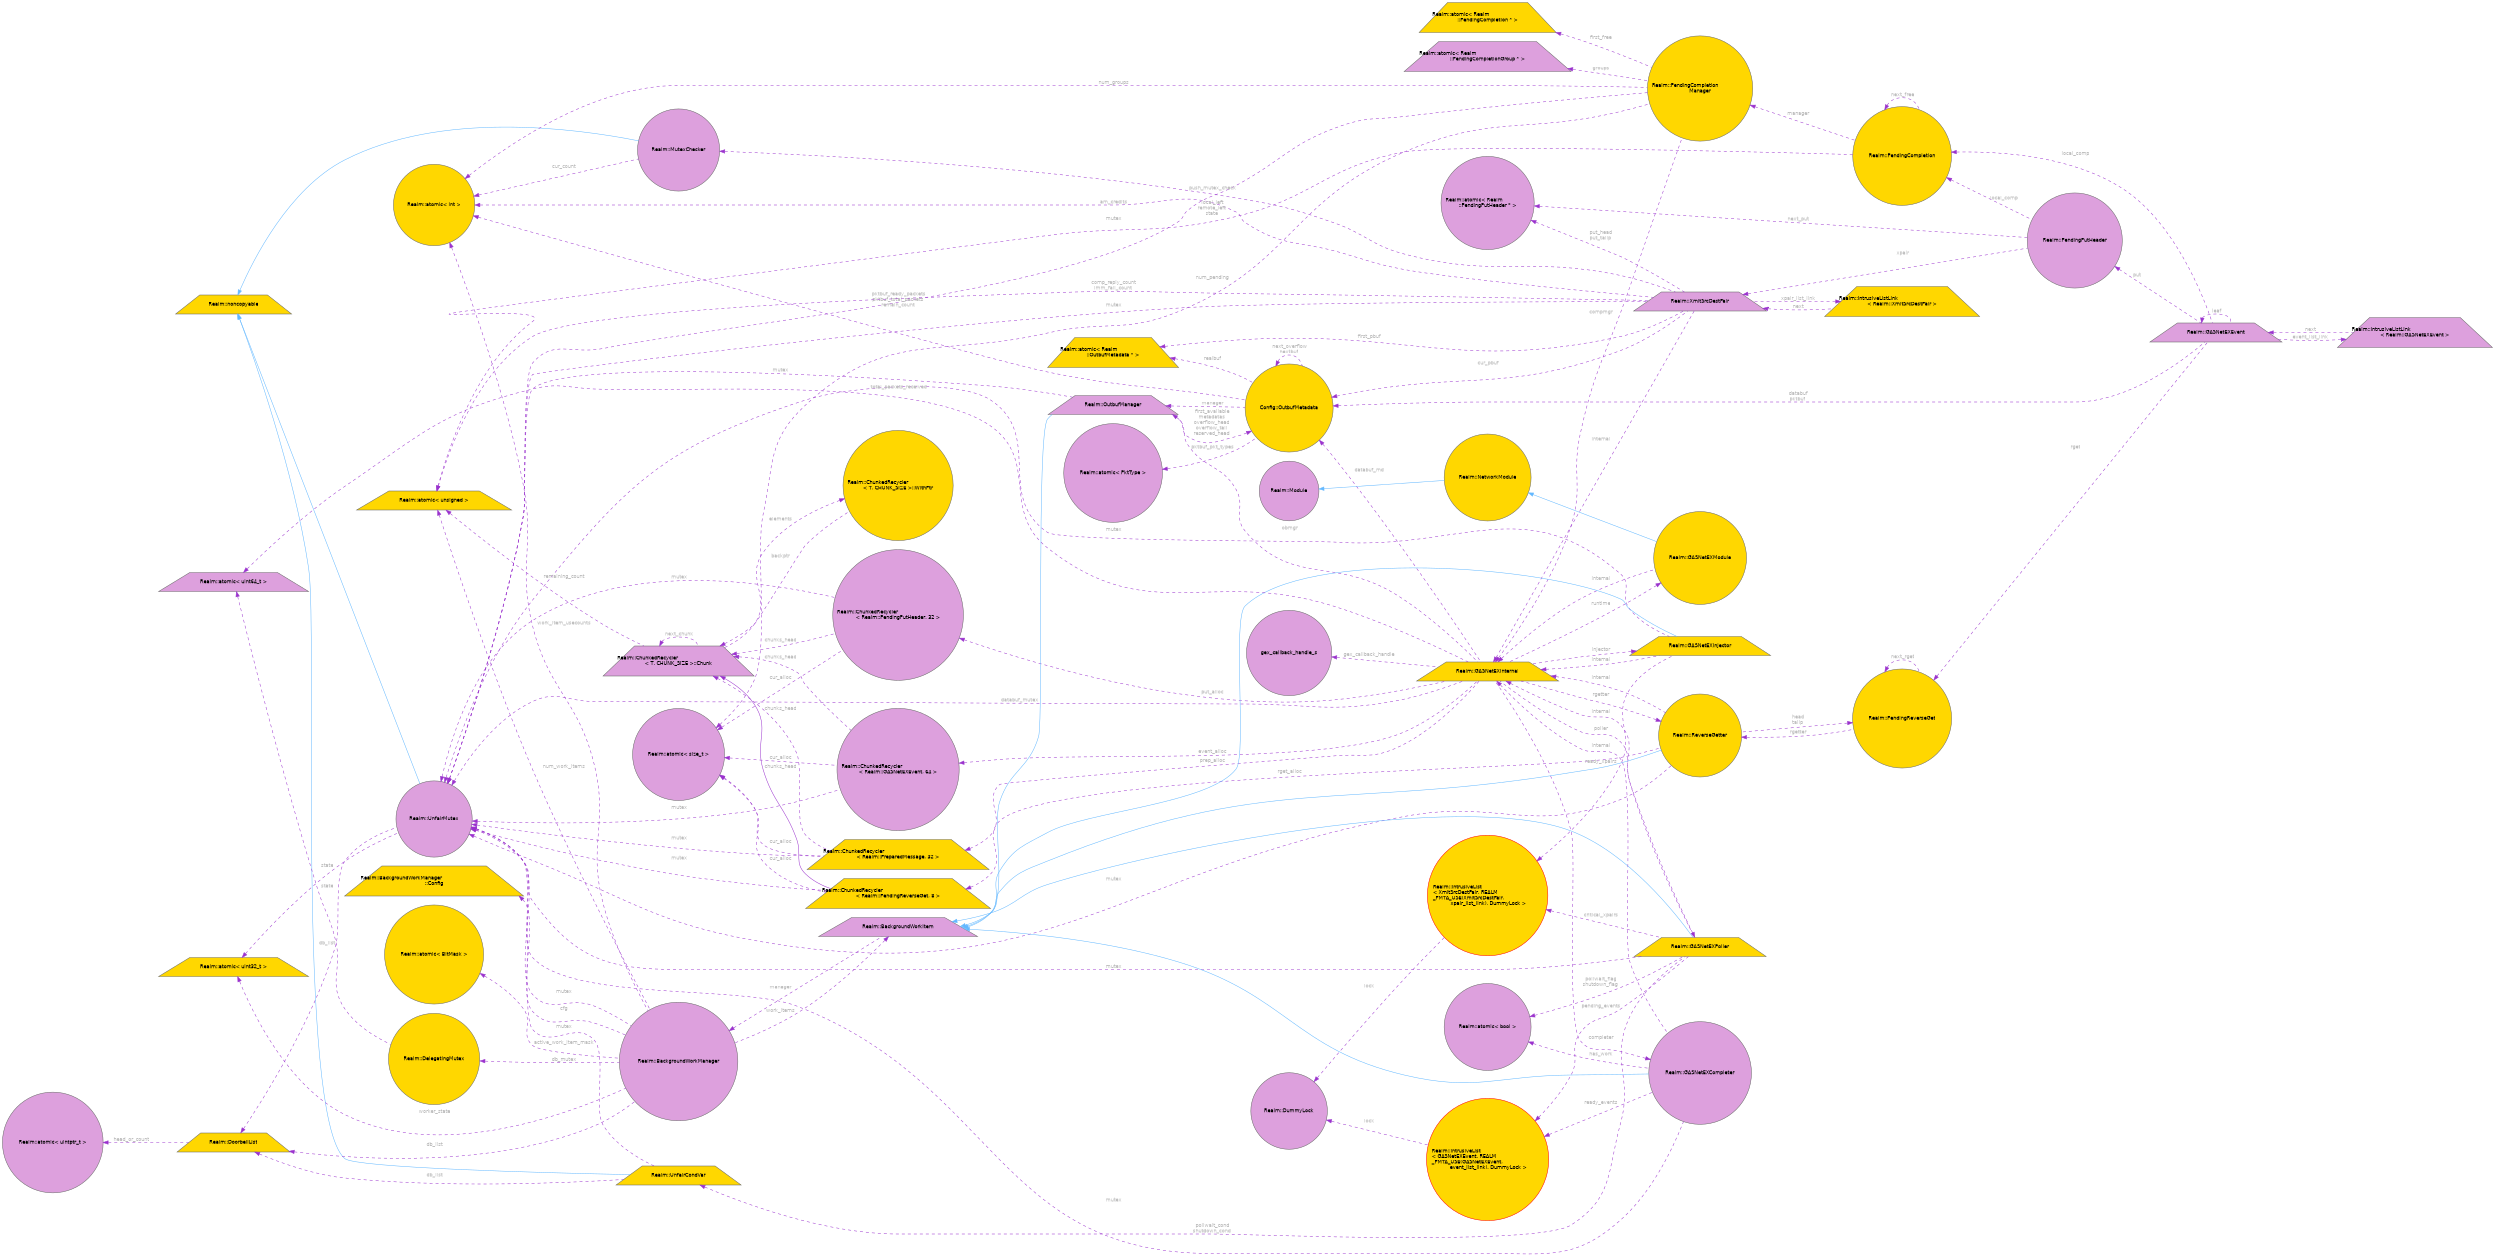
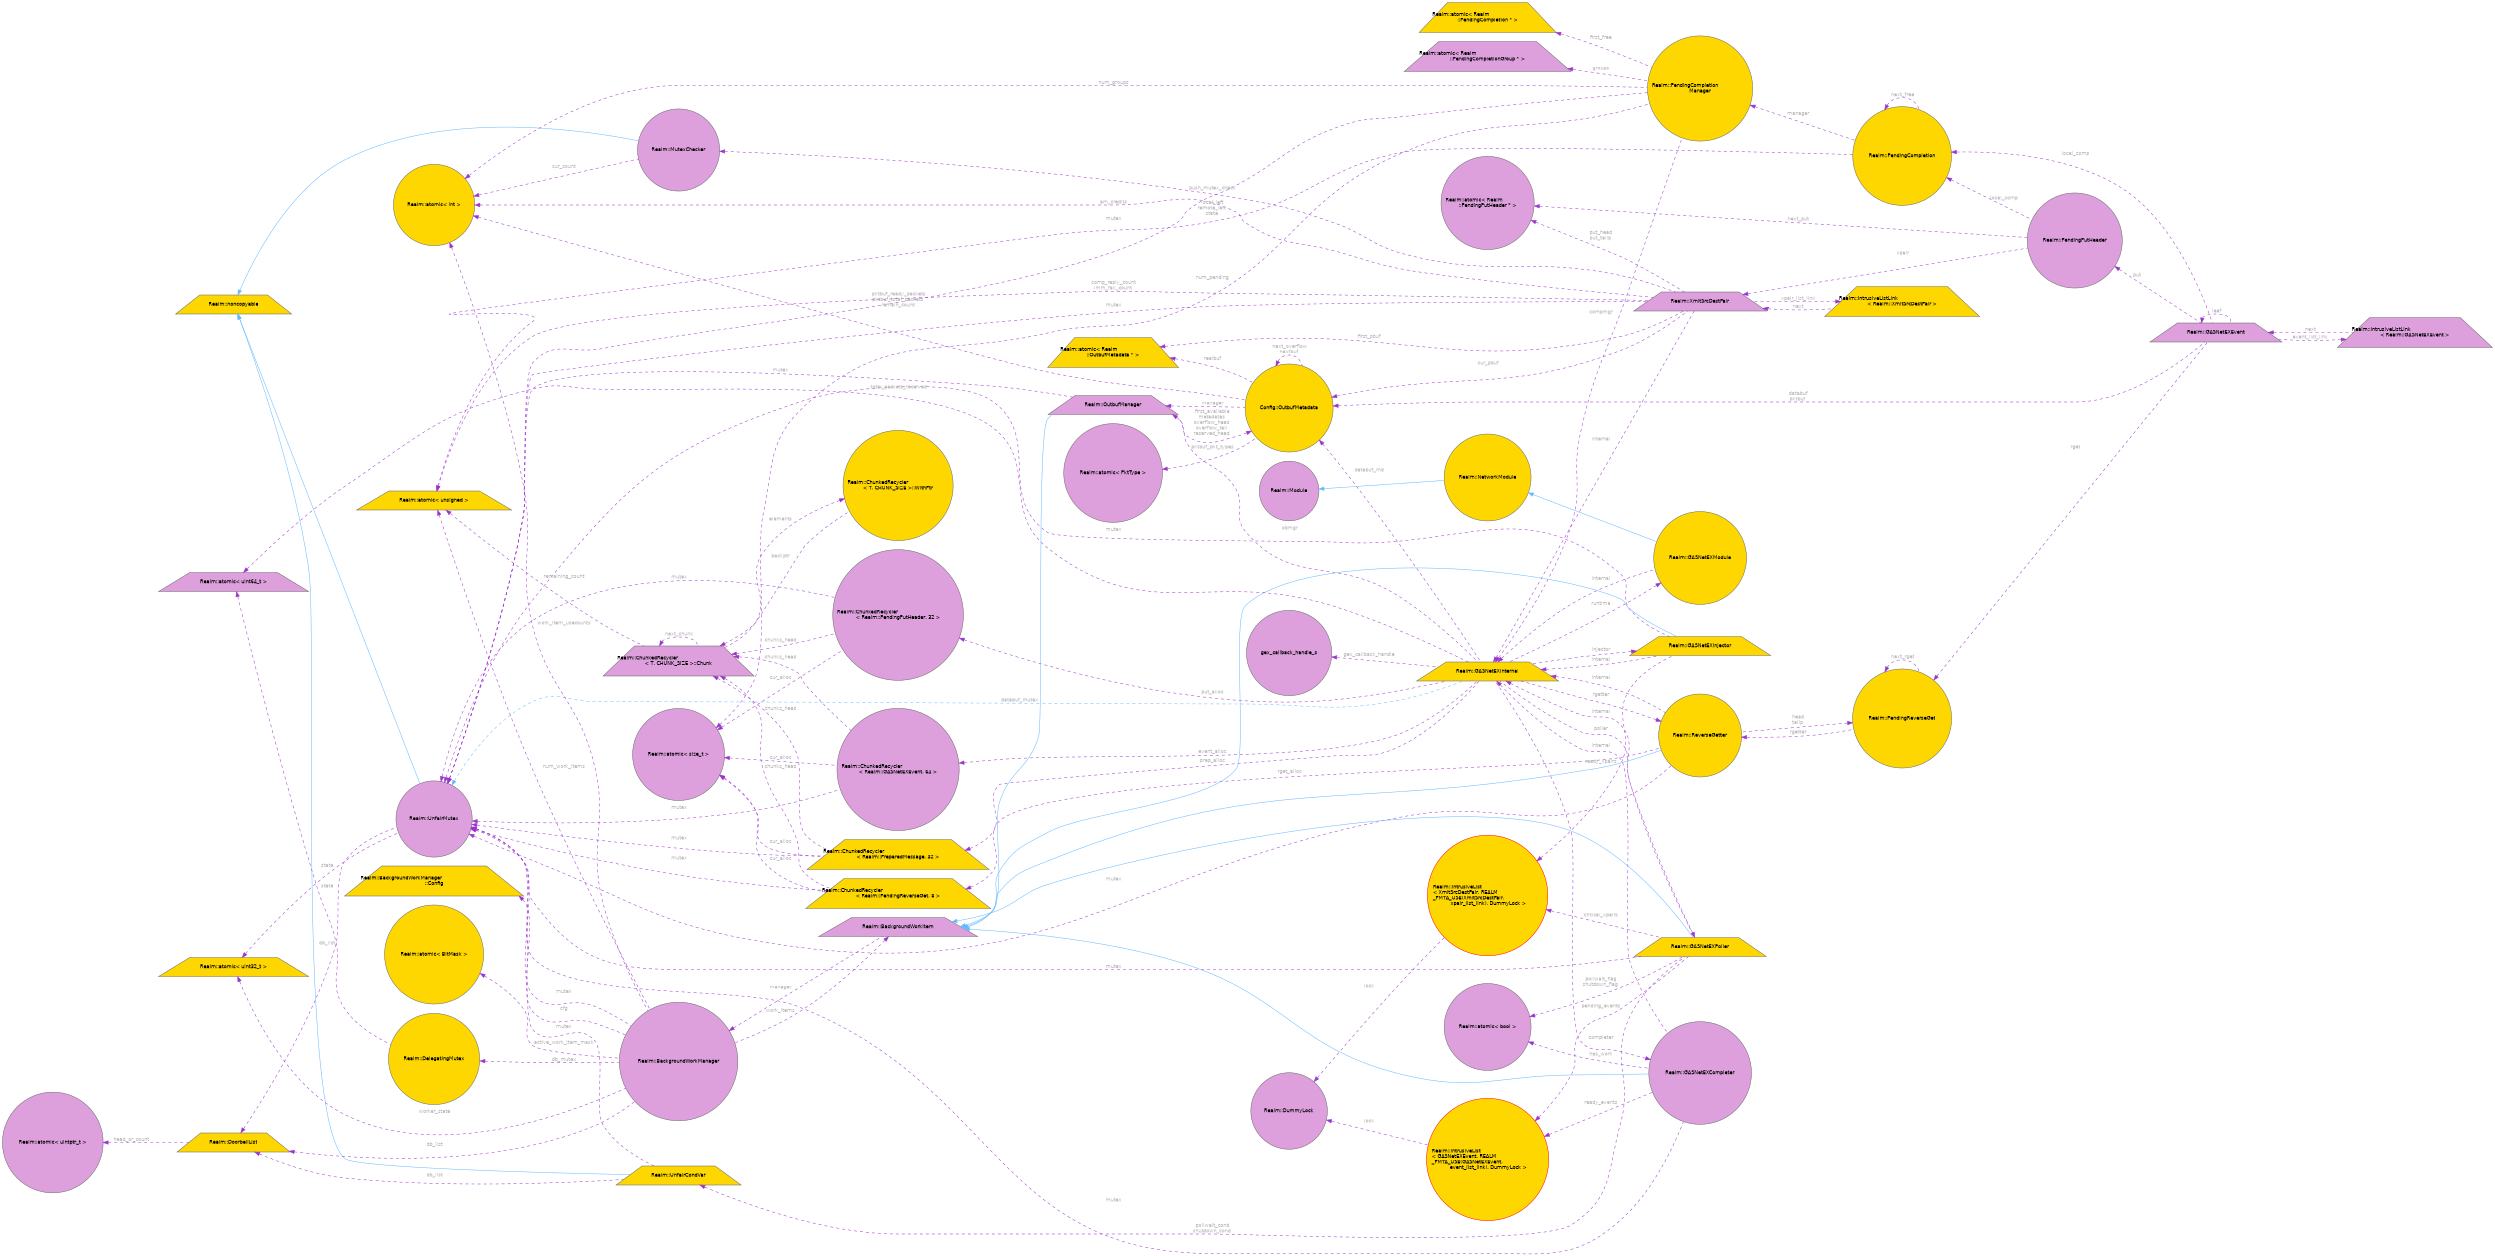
(943, 703) -> (943, 703)
(770, 787) -> (770, 787)
